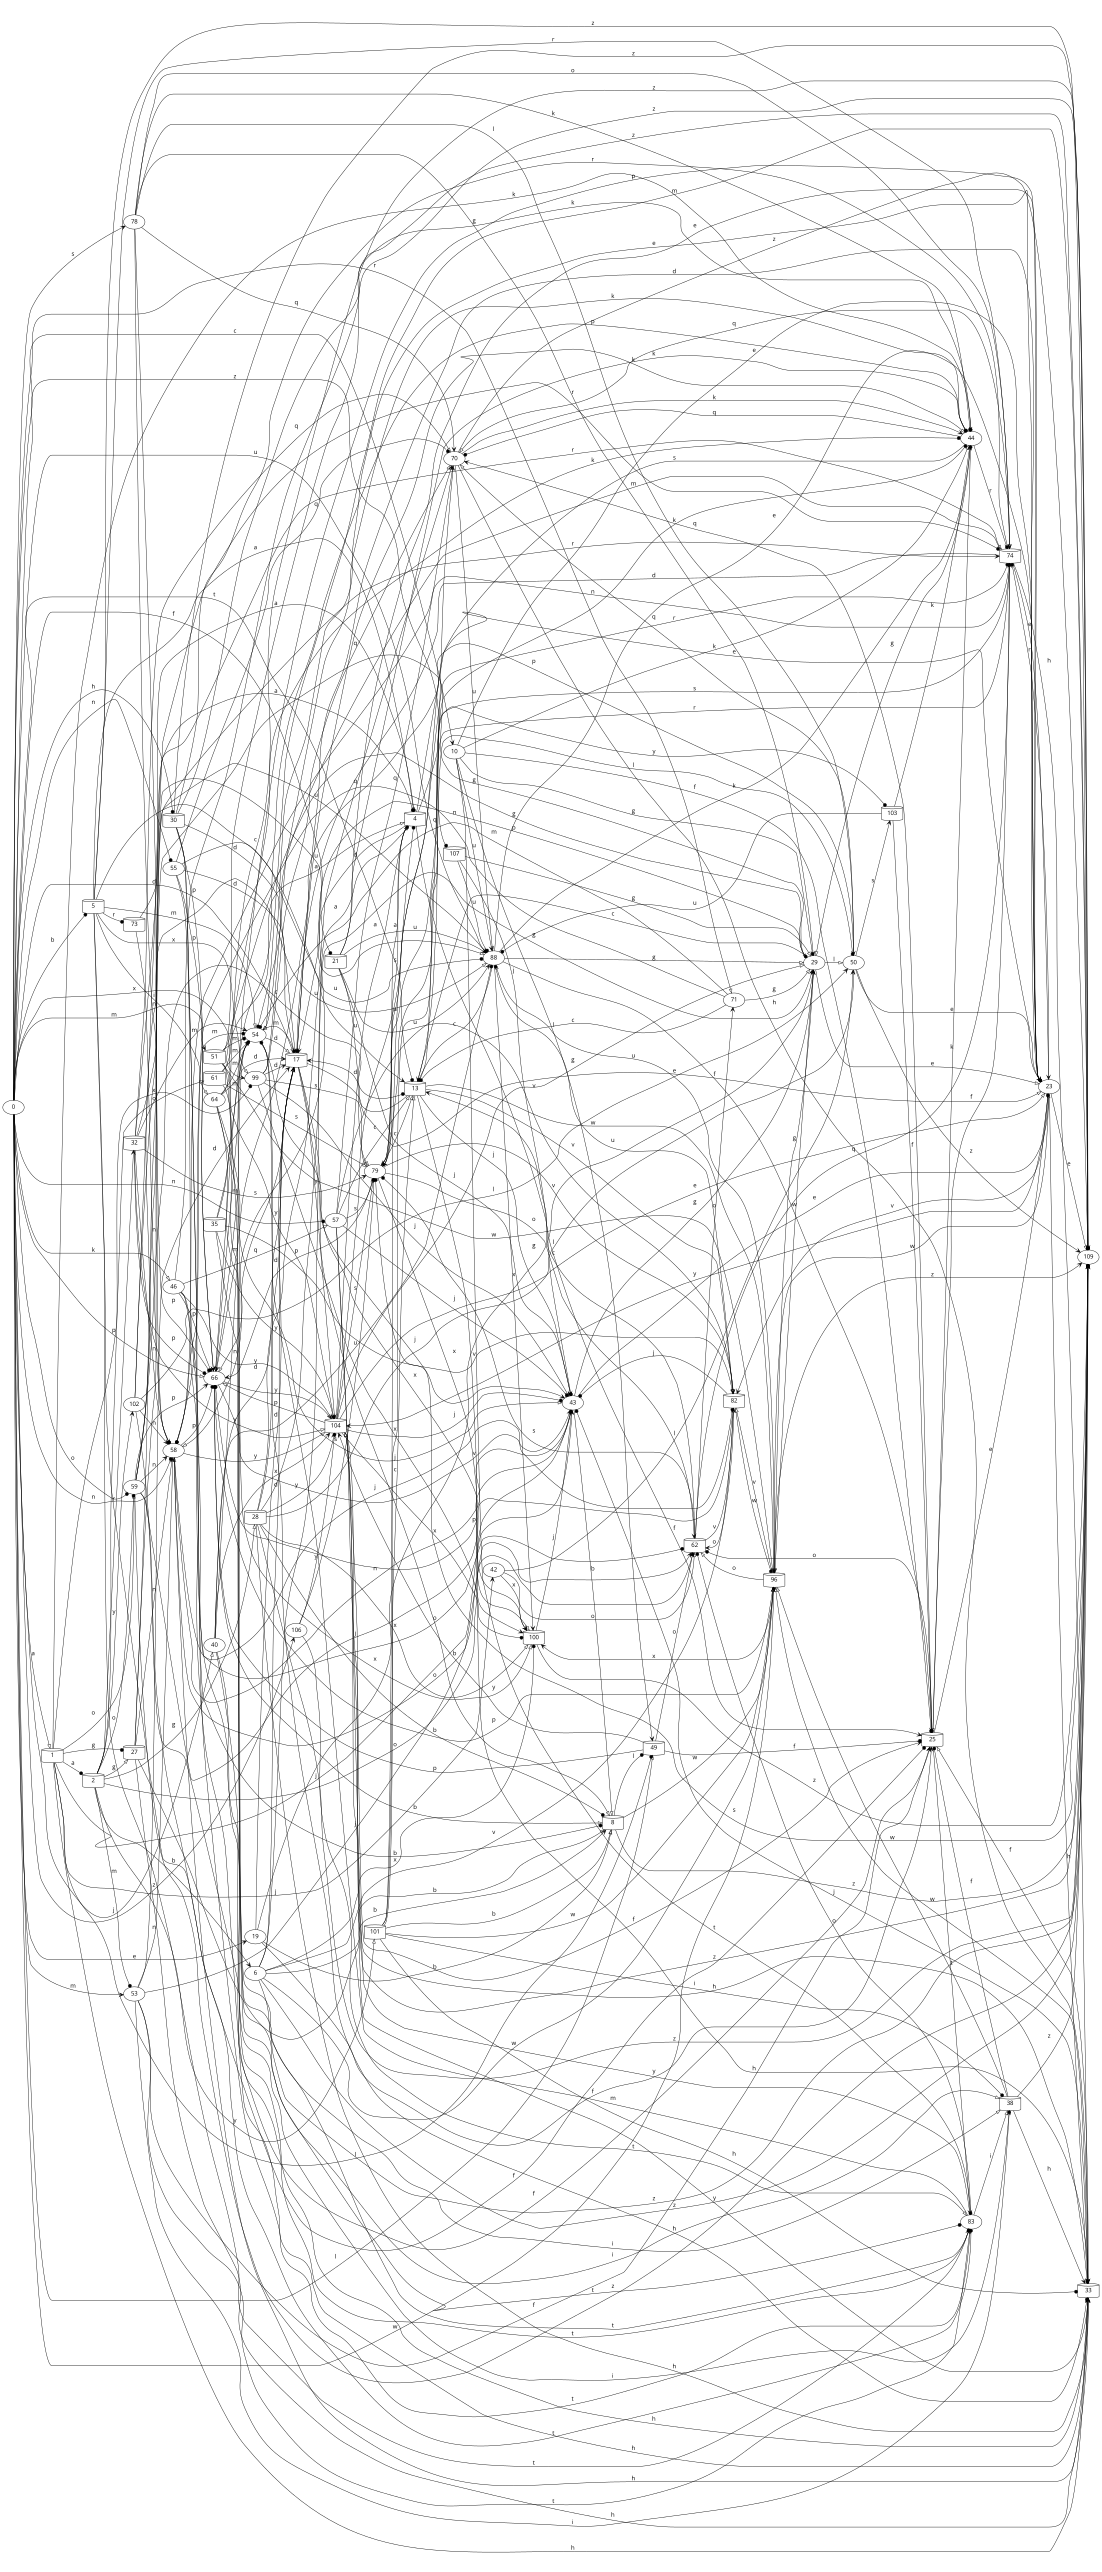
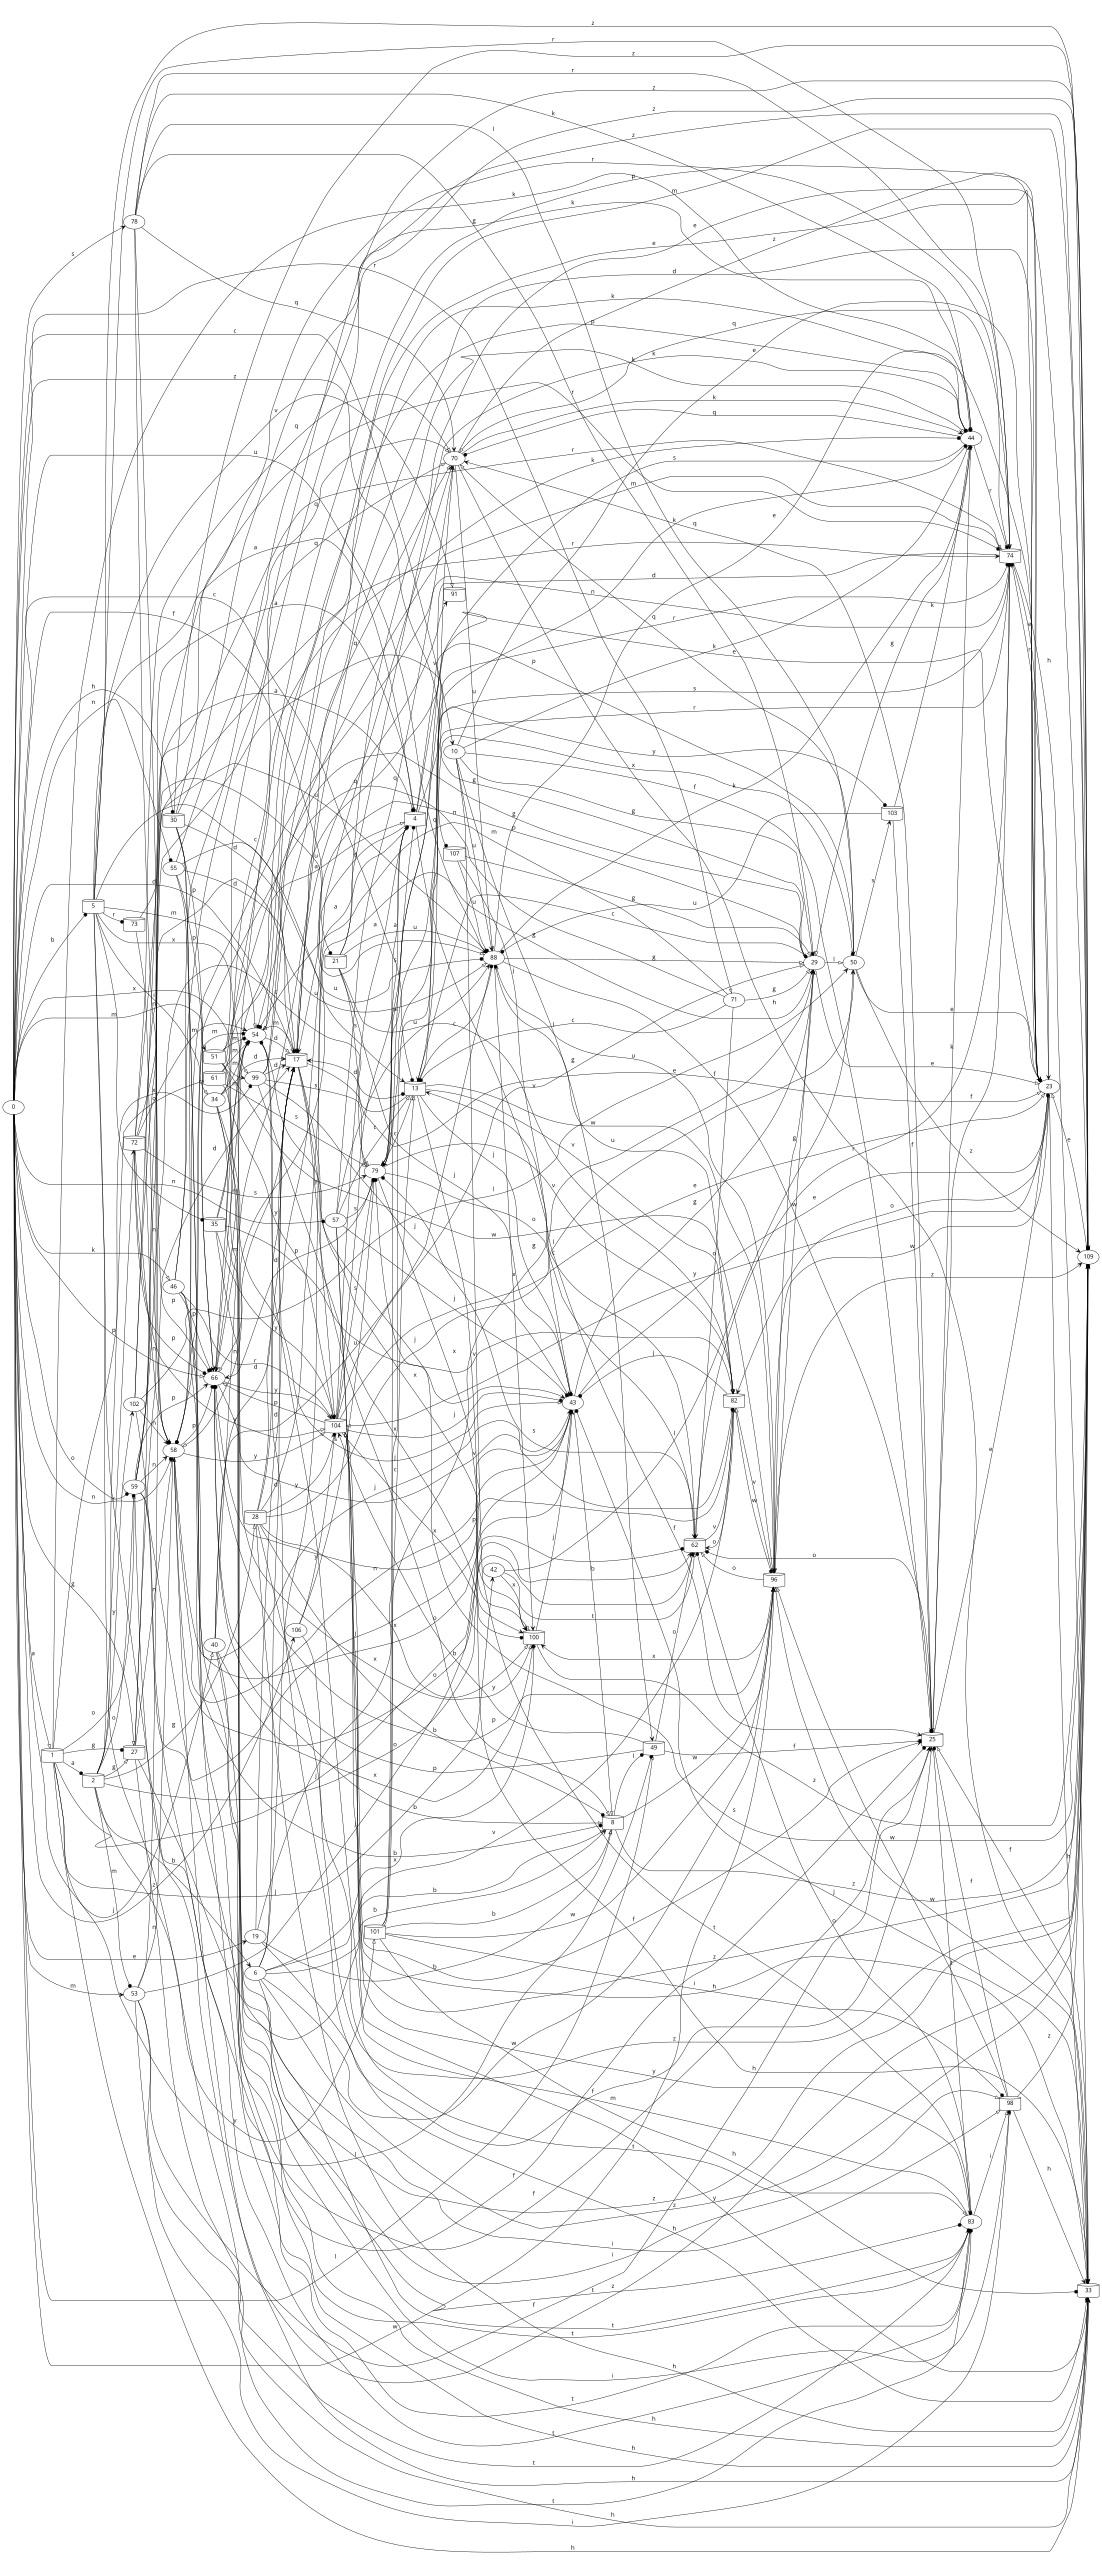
(573, 71) -> (573, 71)
(215, 595) -> (215, 595)
none -> (454, 595)
(267, 602) -> (267, 602)
(633, 766) -> (633, 766)
(355, 1026) -> (355, 1026)
none -> (117, 1084)
(215, 1100) -> (215, 1100)
(134, 1143) -> (134, 1143)
(854, 1149) -> (854, 1149)
(1068, 1170) -> (1074, 1173)
(892, 1206) -> (892, 1206)
(254, 1257) -> (219, 828)
(732, 1269) -> (732, 1269)
(710, 1288) -> (714, 1284)
(255, 1361) -> (255, 1361)
none -> (23, 1443)
(231, 1535) -> (395, 1789)
(593, 1616) -> (593, 1616)
(1010, 2104) -> (1010, 2104)
(50, 2357) -> (50, 2357)
